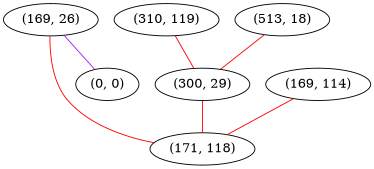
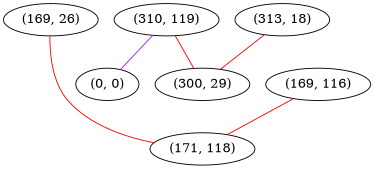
(282, 20) -> (282, 20)
(79, 52) -> (137, 53)
(318, 84) -> (318, 84)
(202, 117) -> none
